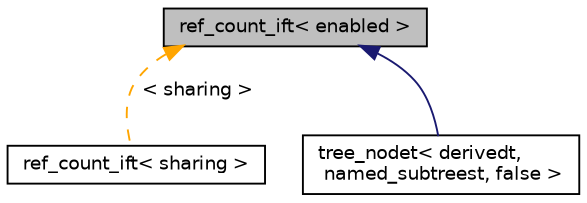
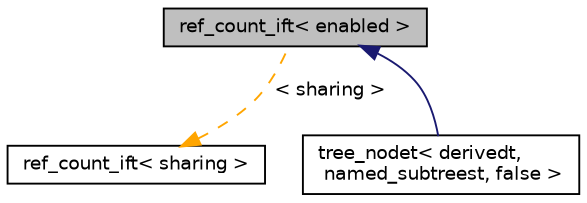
(130, 93) -> (253, 102)
